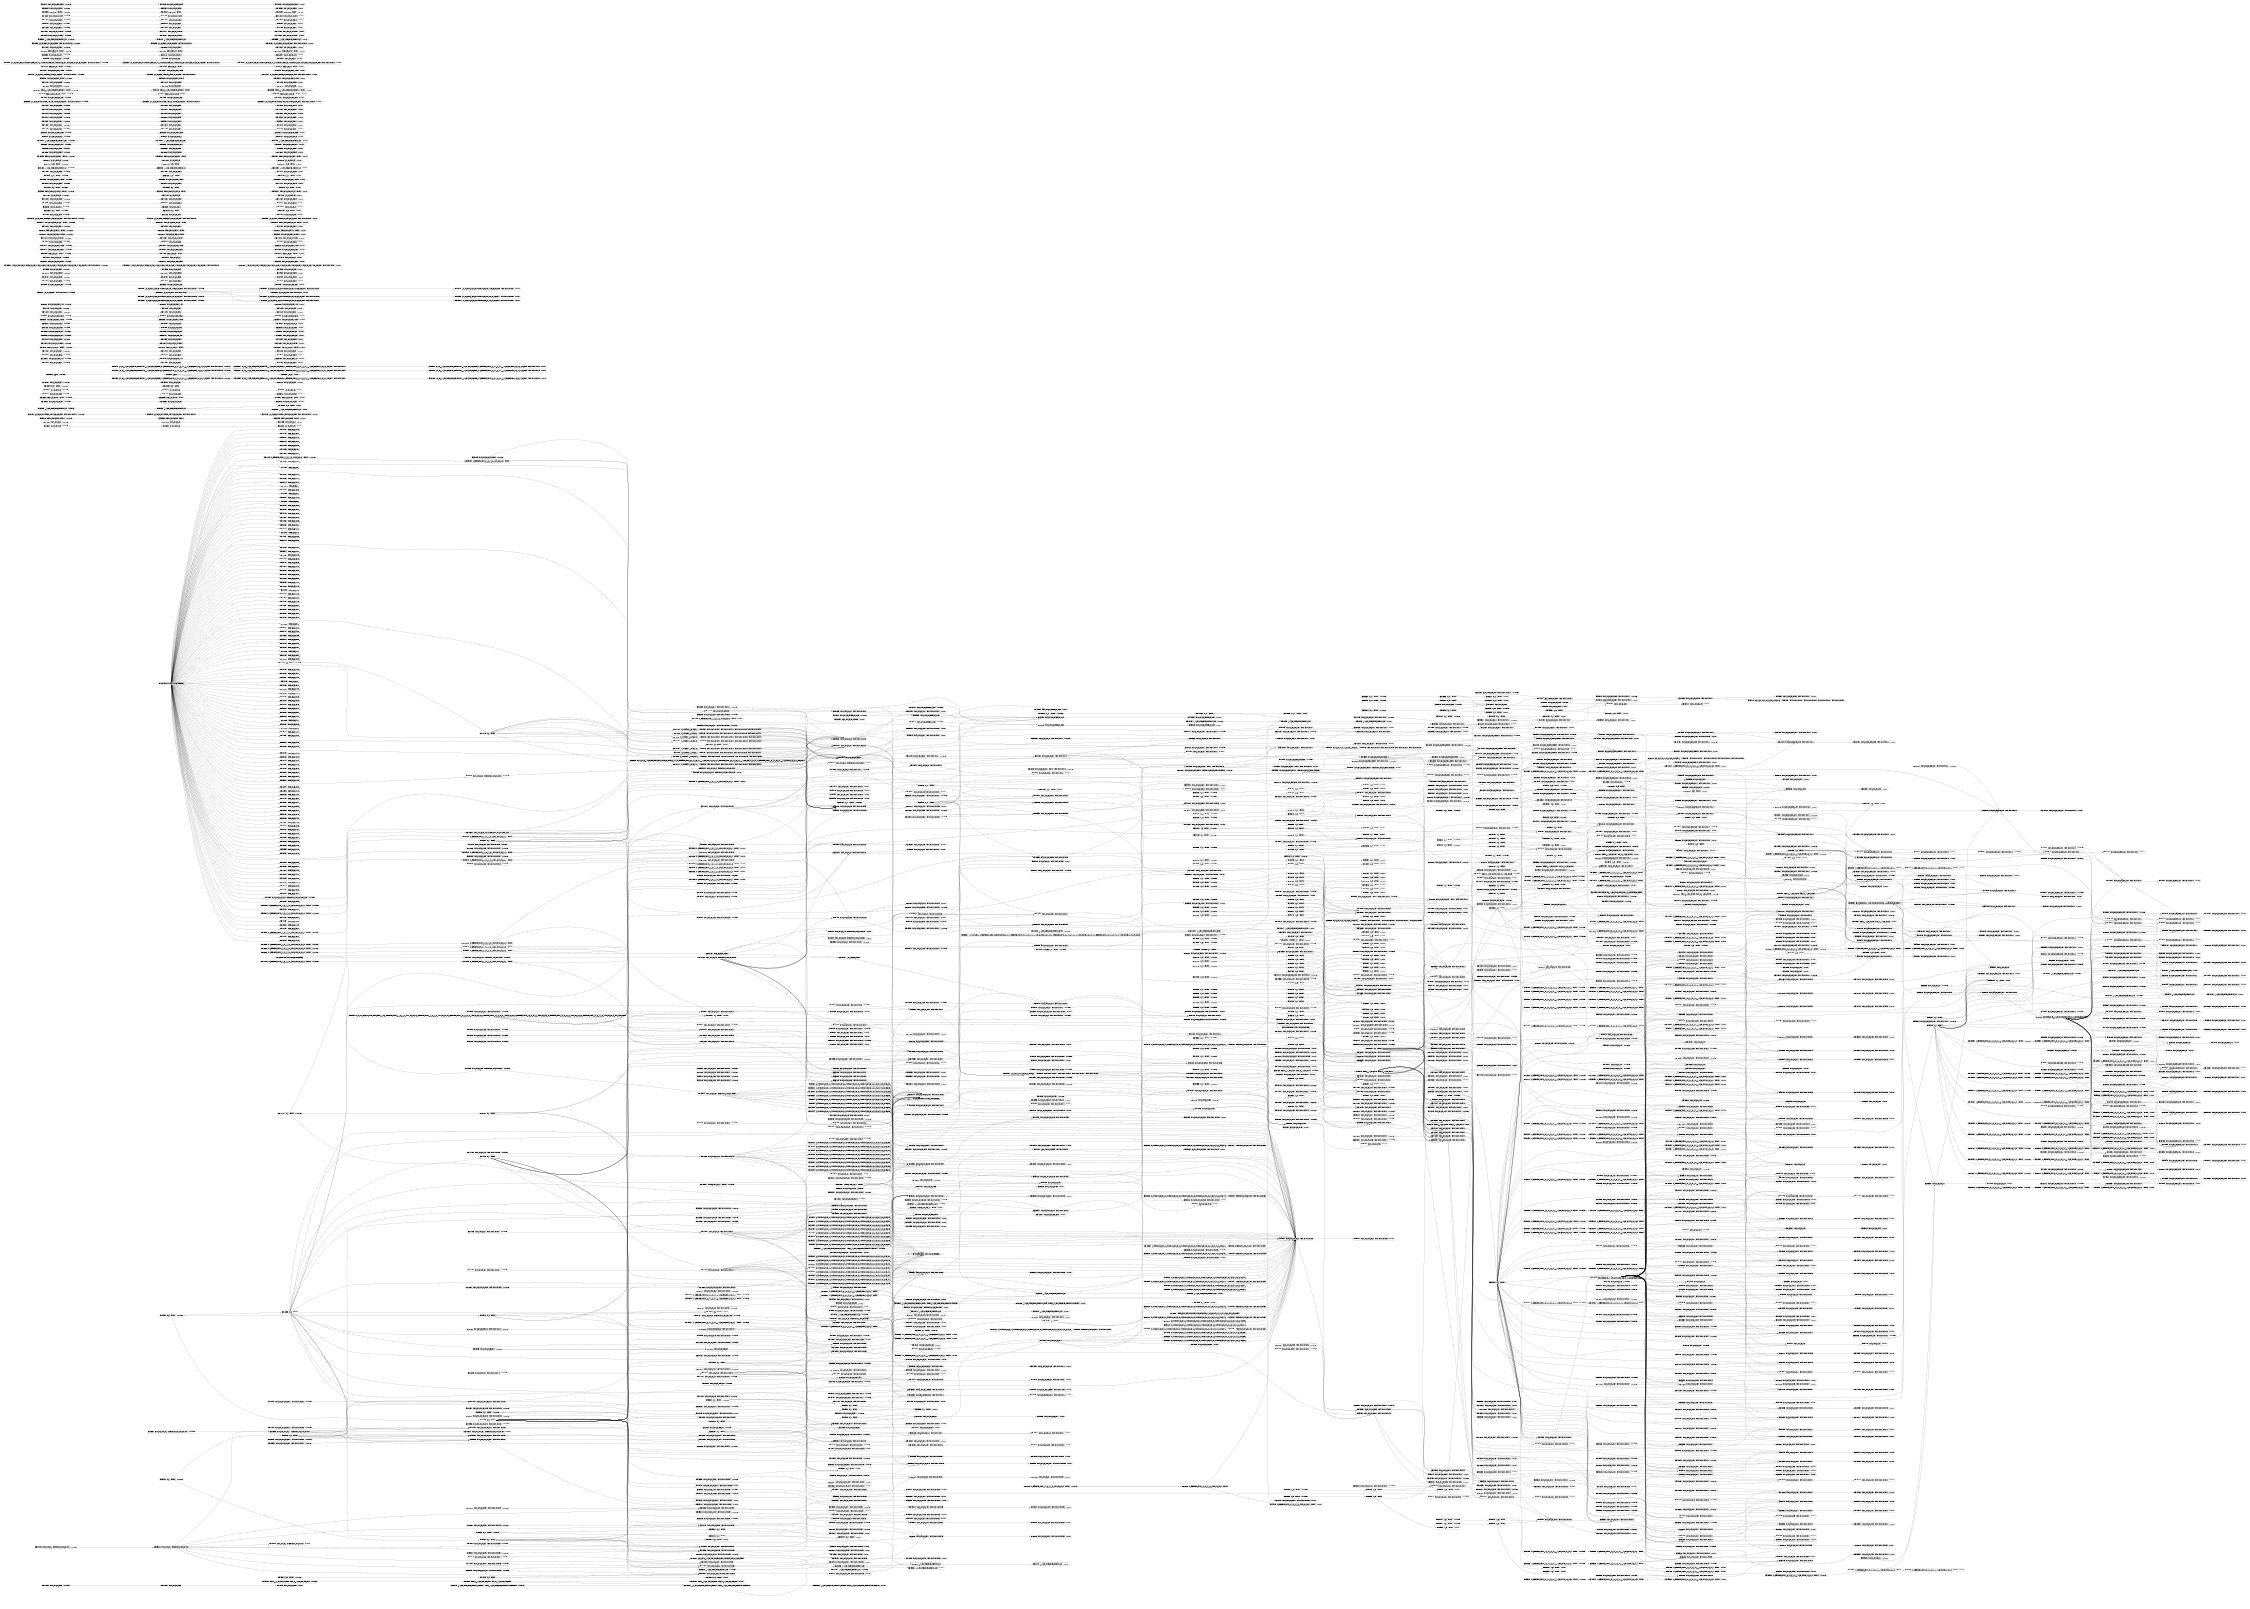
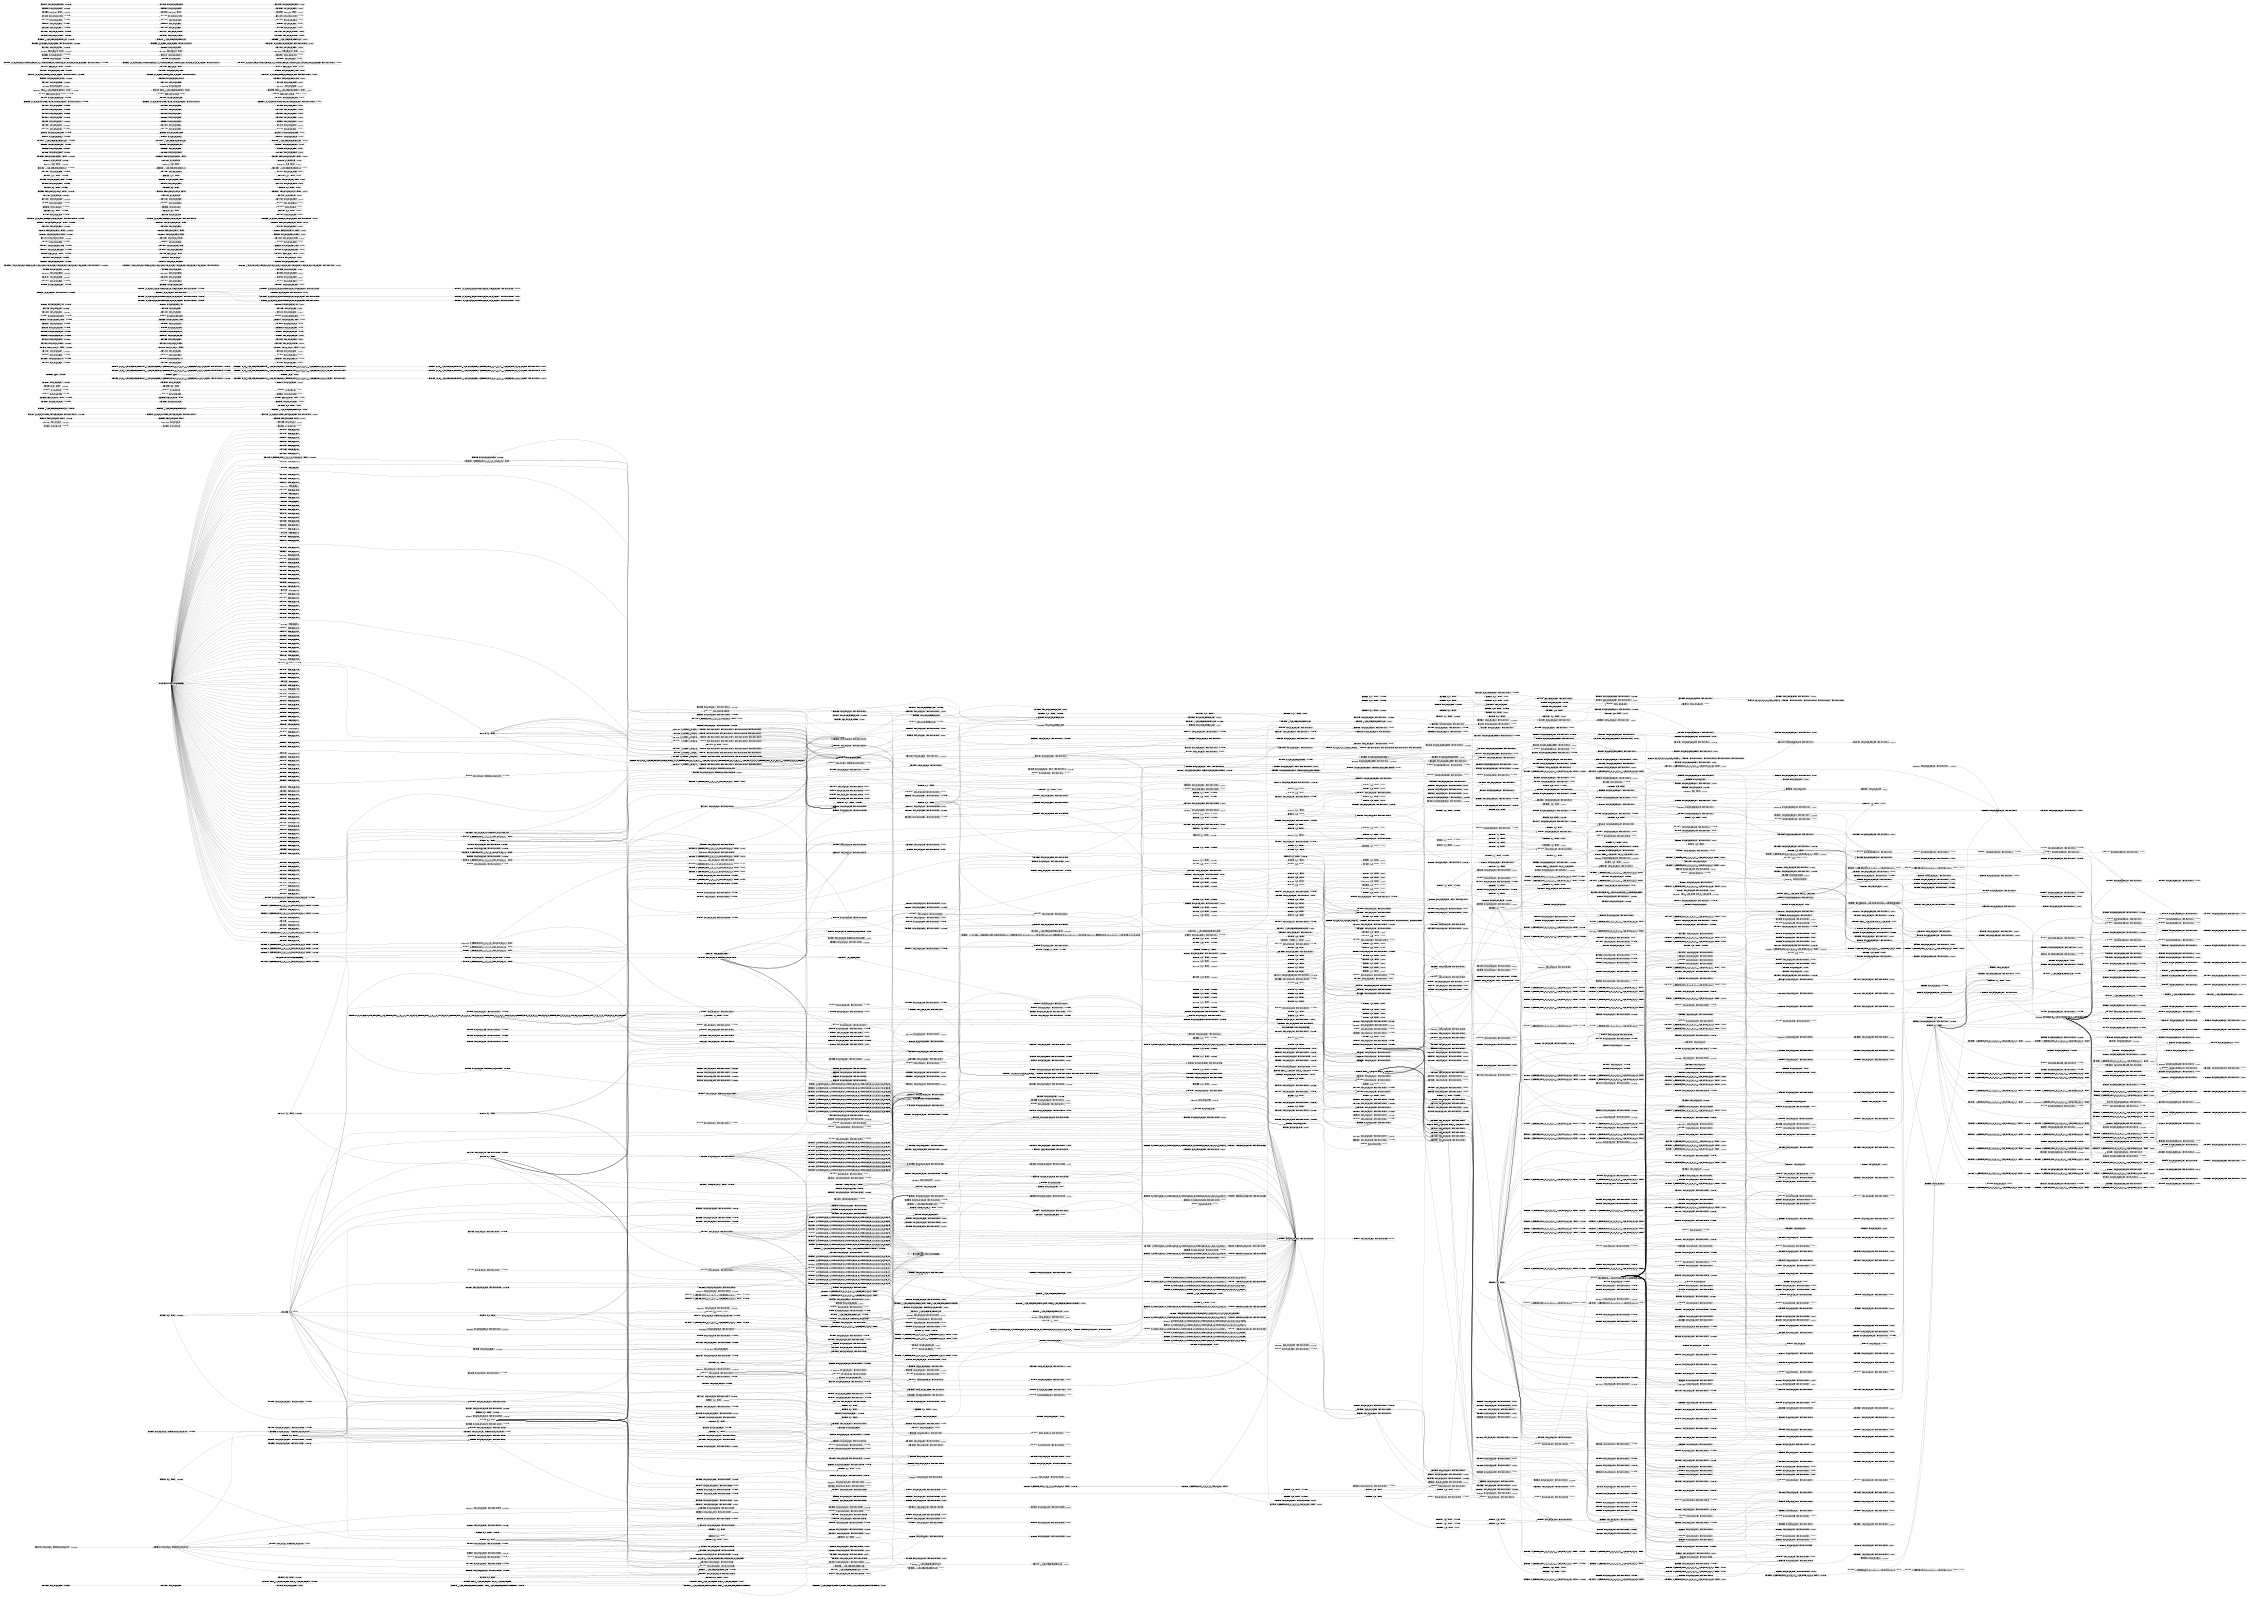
none -> (1617, 710)
(1497, 874) -> none
